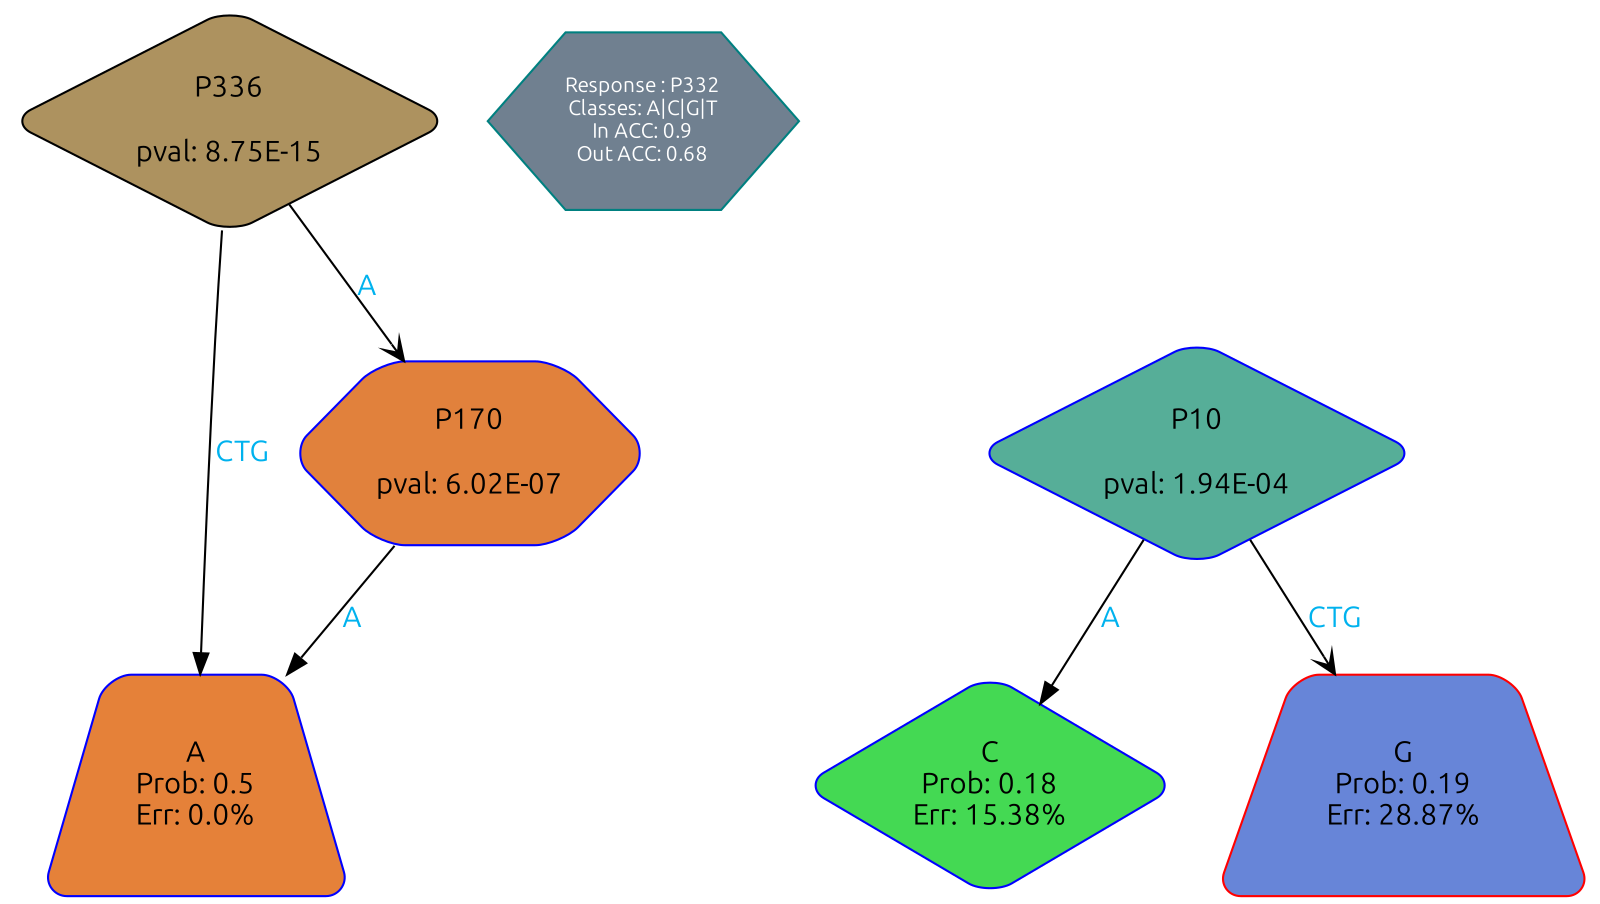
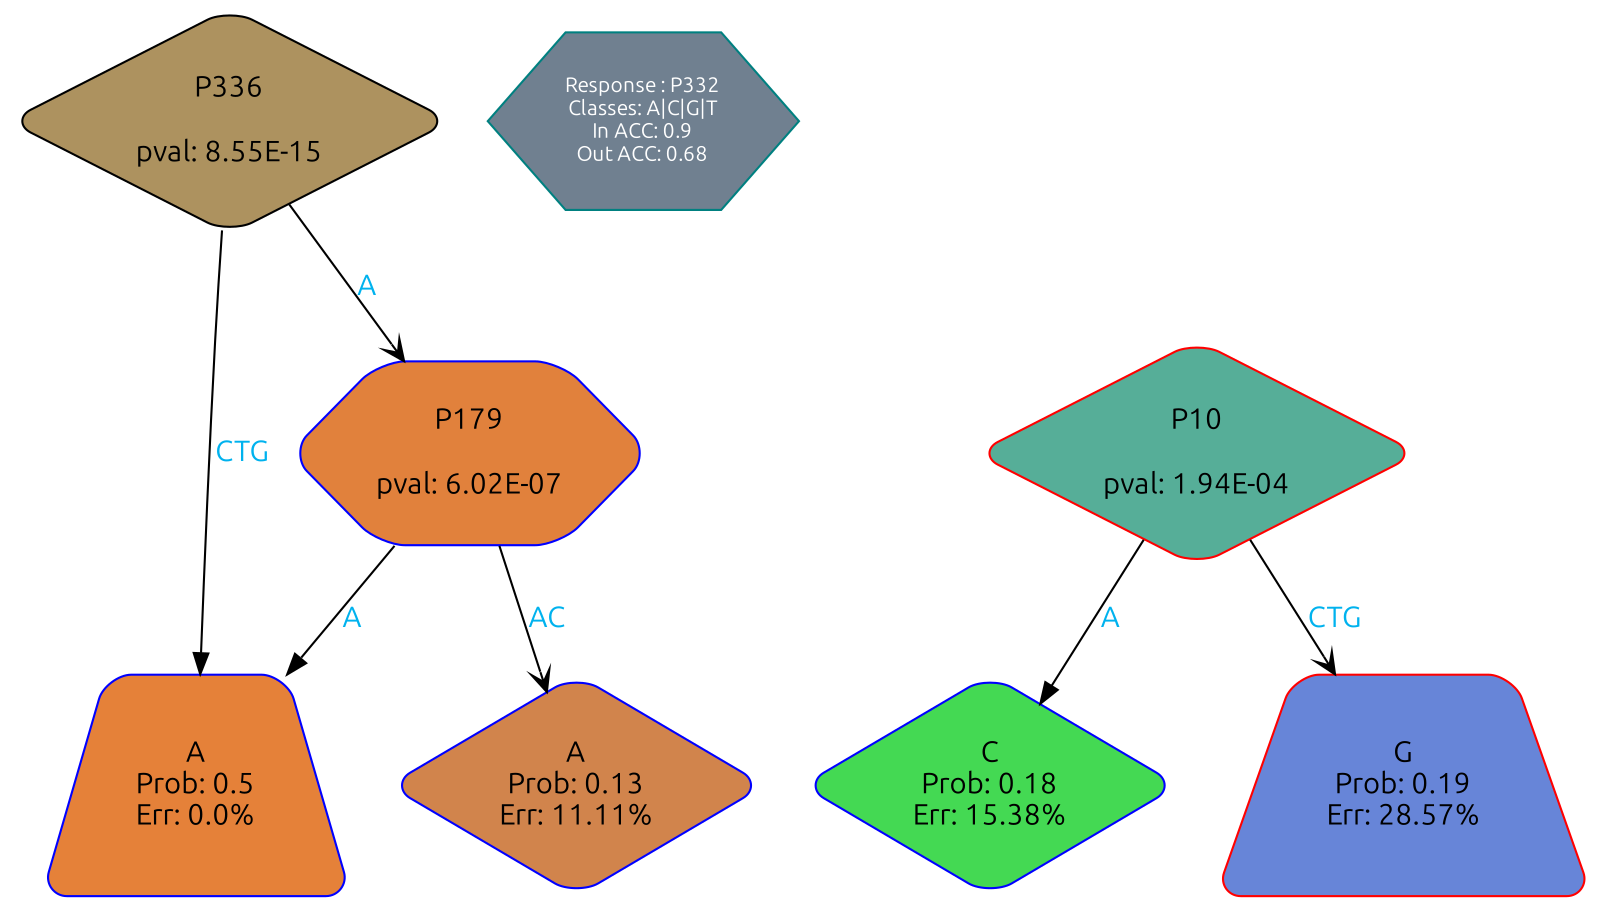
(230, 121) -> (230, 121)
(470, 453) -> (470, 453)
(1197, 453) -> (1197, 453)
none -> (577, 785)
(1404, 785) -> (1404, 785)
